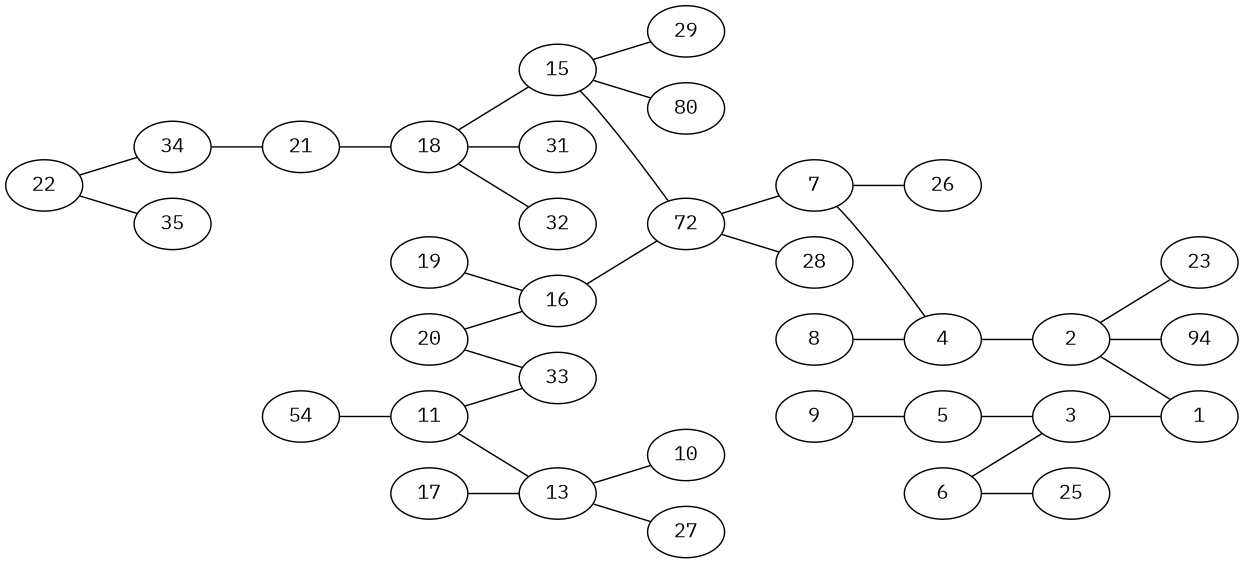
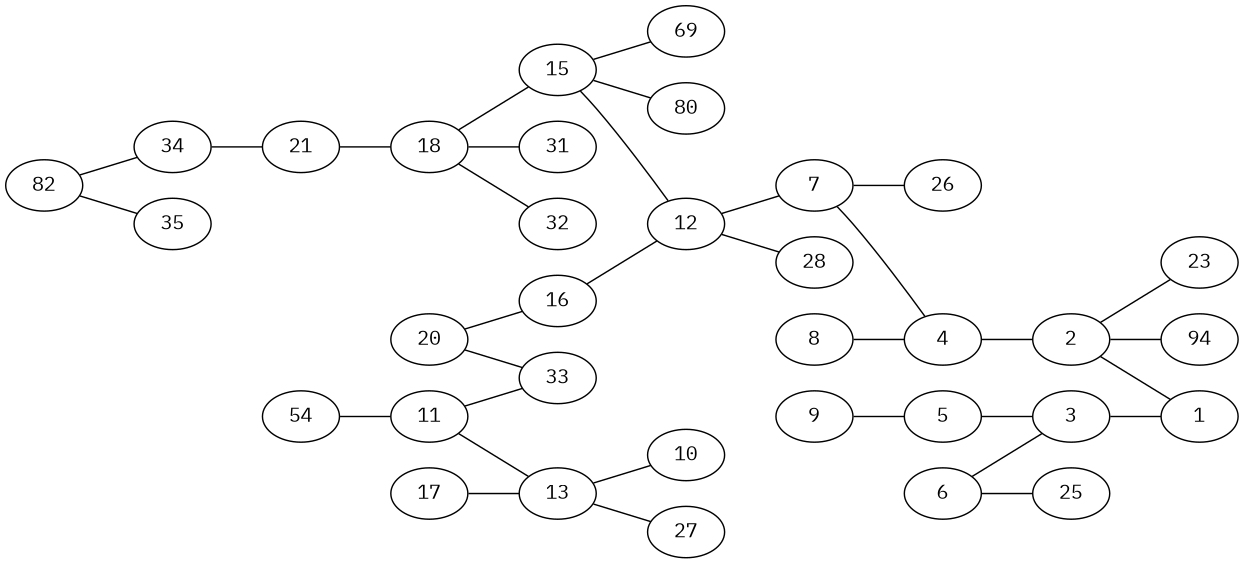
(686, 31) -> (686, 31)
(44, 185) -> (44, 185)
(686, 224) -> (686, 224)
(429, 262) -> none
